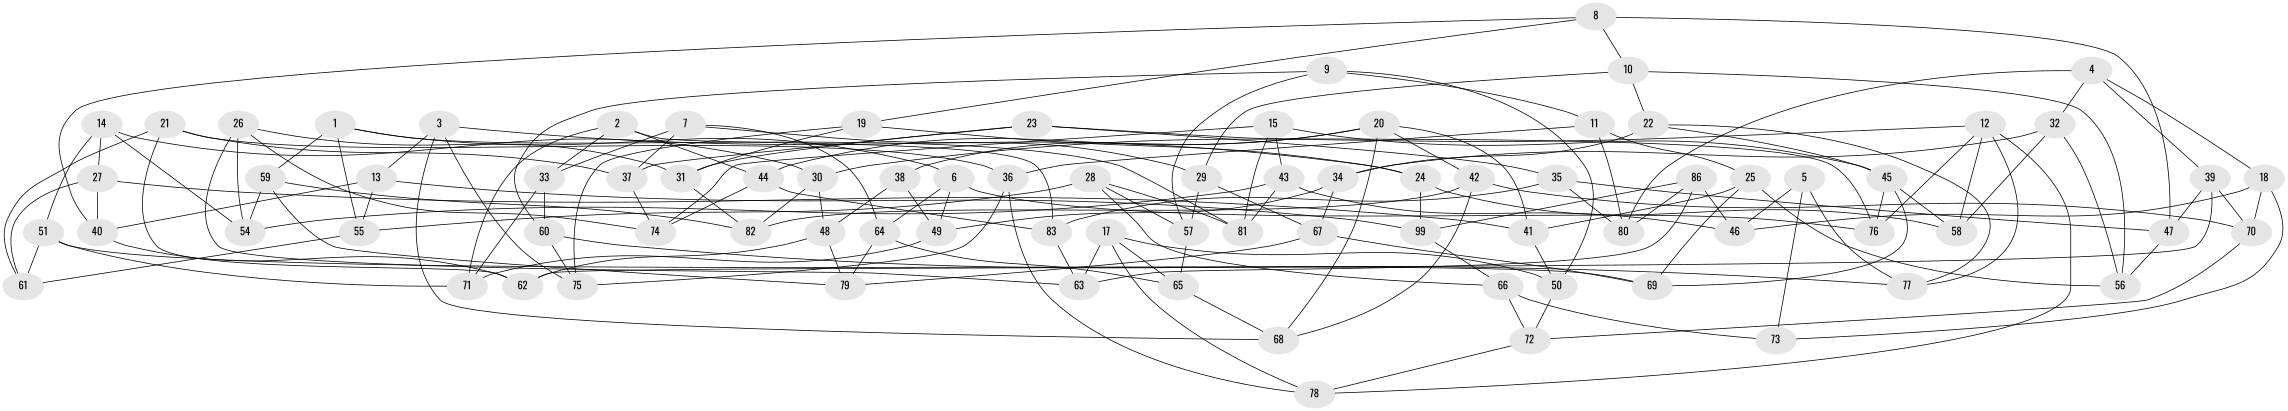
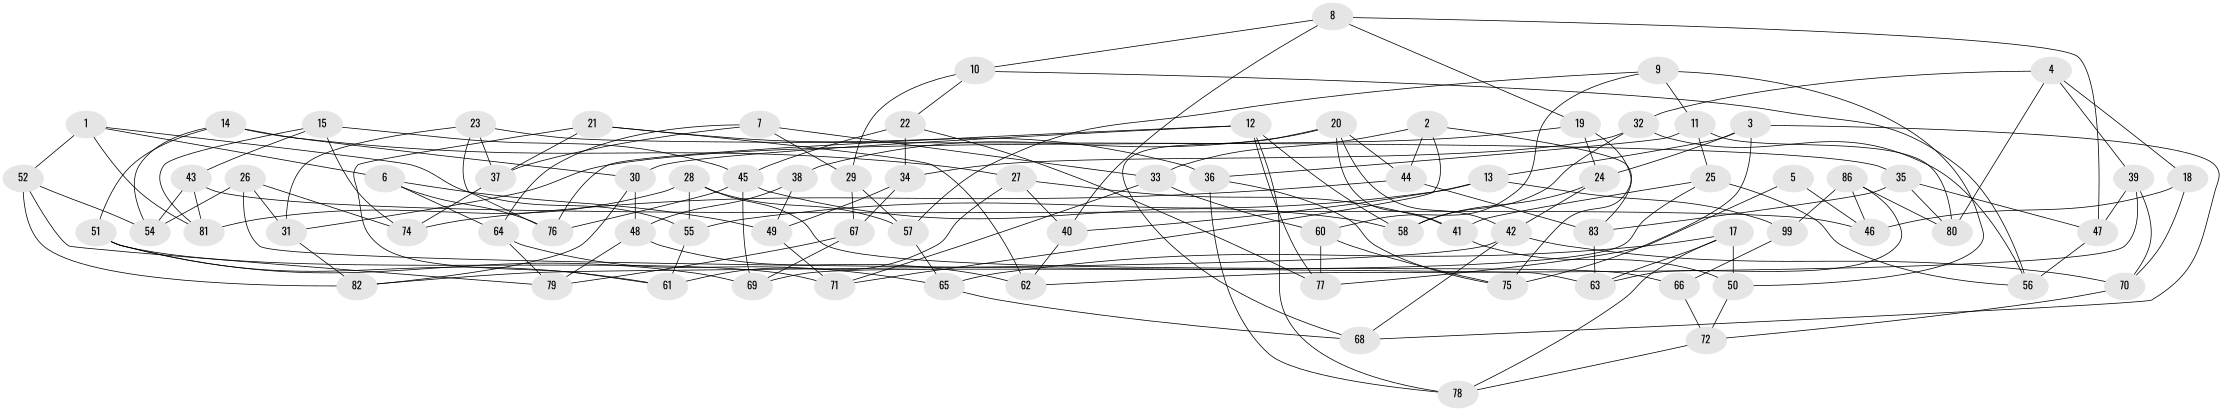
(266, 178) -> (23, 178)
(1420, 206) -> (1569, 198)
(1776, 340) -> none
